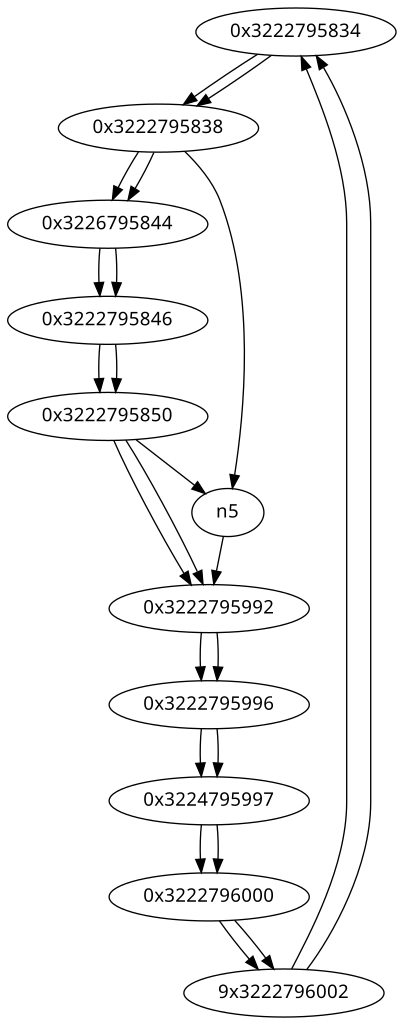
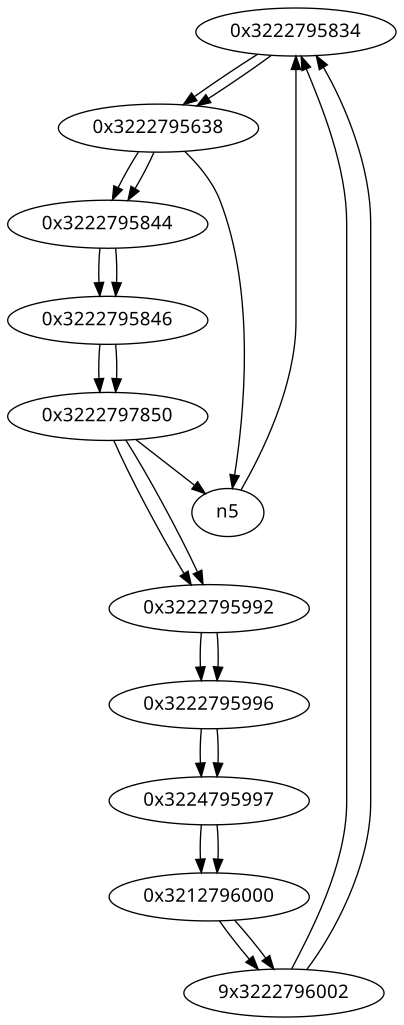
(158, 128) -> (158, 128)
(108, 224) -> (108, 224)
(108, 416) -> (108, 416)
(220, 554) -> (296, 285)
(209, 897) -> (209, 897)
